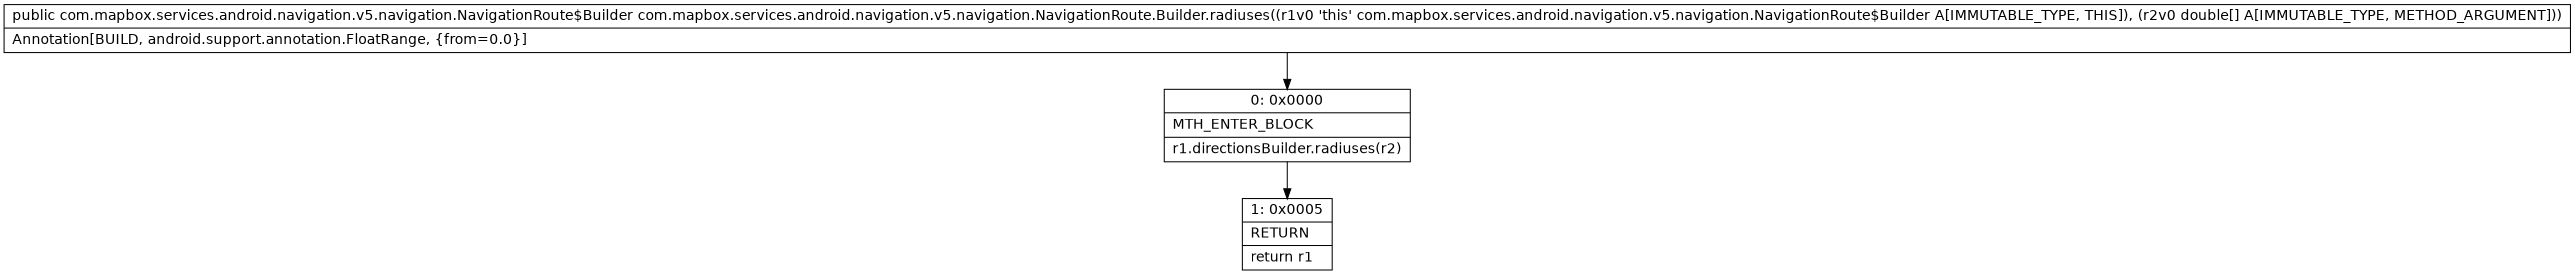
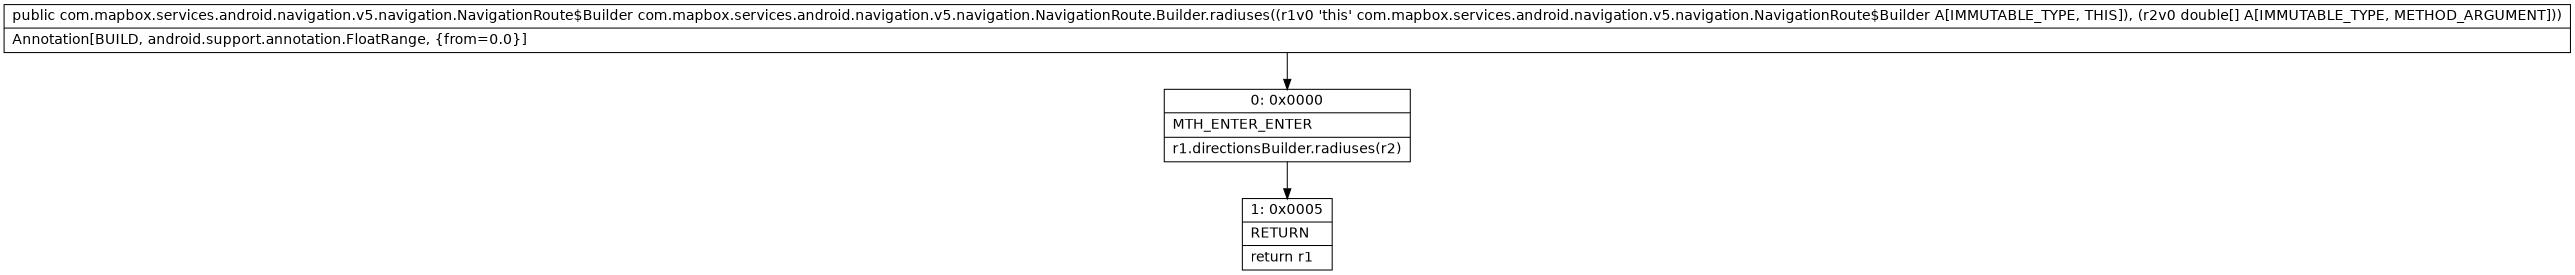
(1243, 125) -> (1243, 125)
